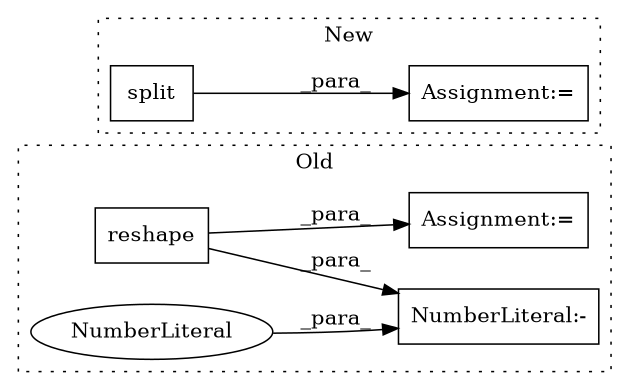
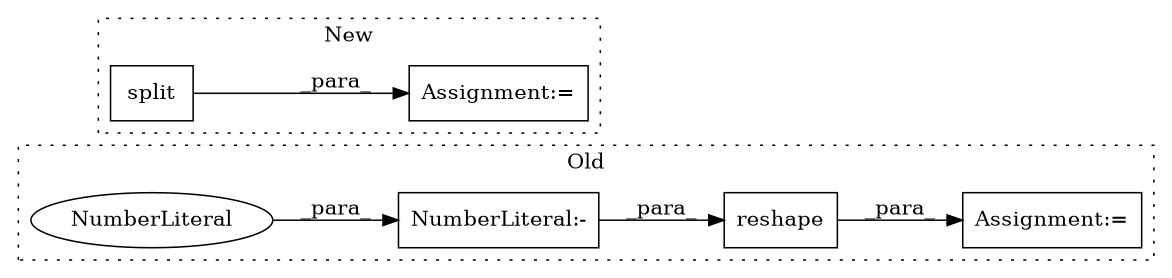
(296, 269) -> (654, 220)
